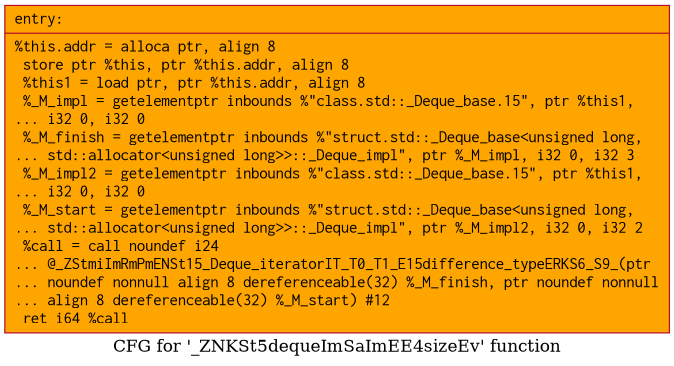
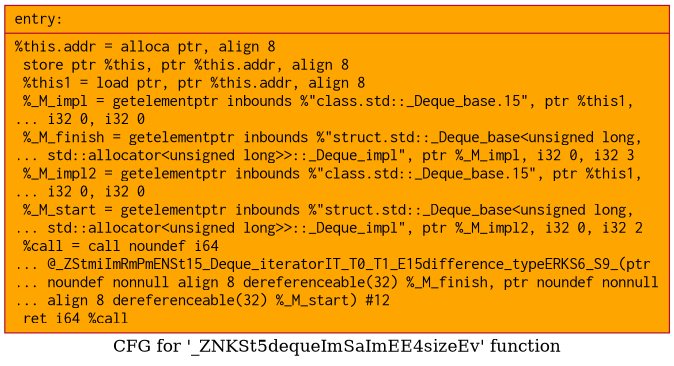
(117, 246) -> (117, 246)
